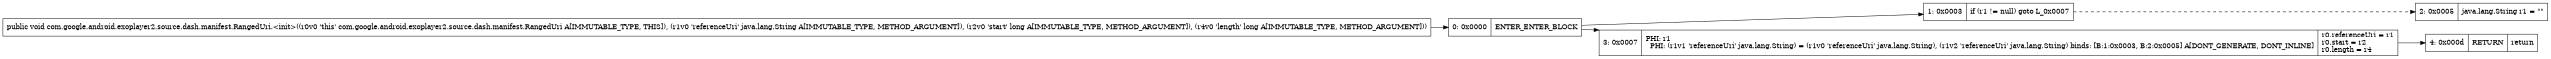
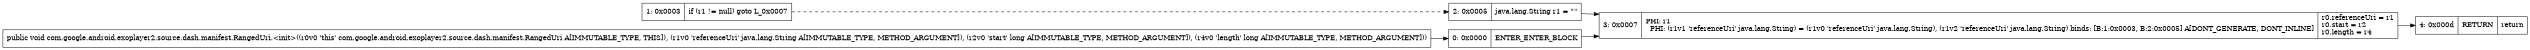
none -> (1588, 14)
(1750, 20) -> none
